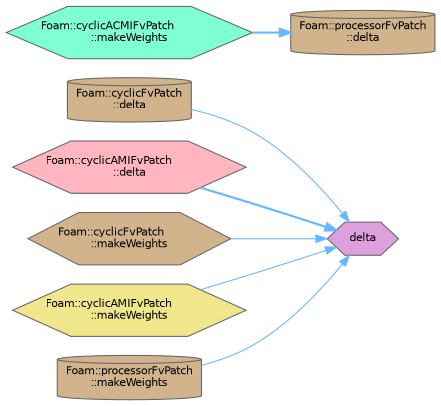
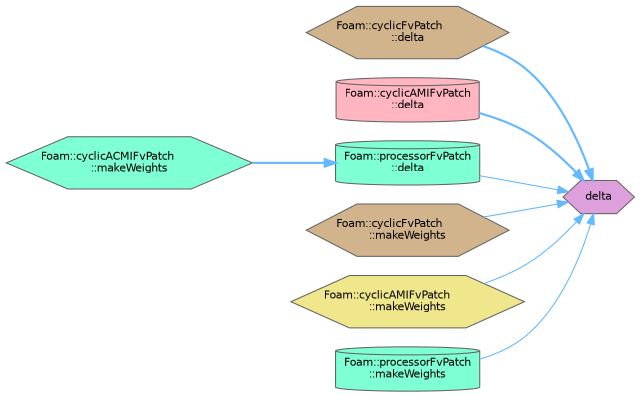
(363, 33) -> (408, 163)
(129, 100) -> (408, 33)
(276, 148) -> (550, 95)
(129, 167) -> (408, 100)
none -> (519, 183)
(129, 378) -> (408, 369)
